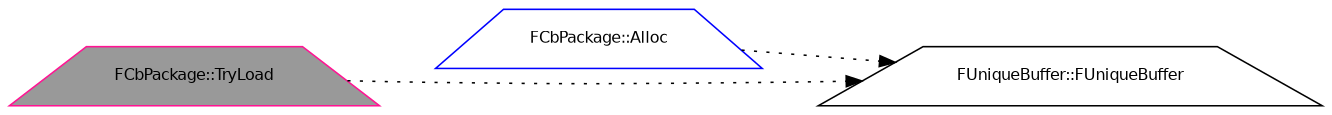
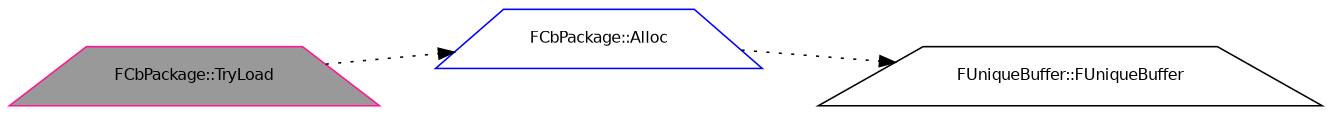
(597, 84) -> (382, 59)
